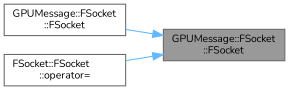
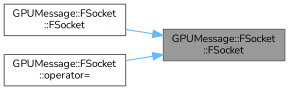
(65, 70) -> (65, 70)
